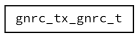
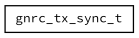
(69, 19) -> (69, 19)
